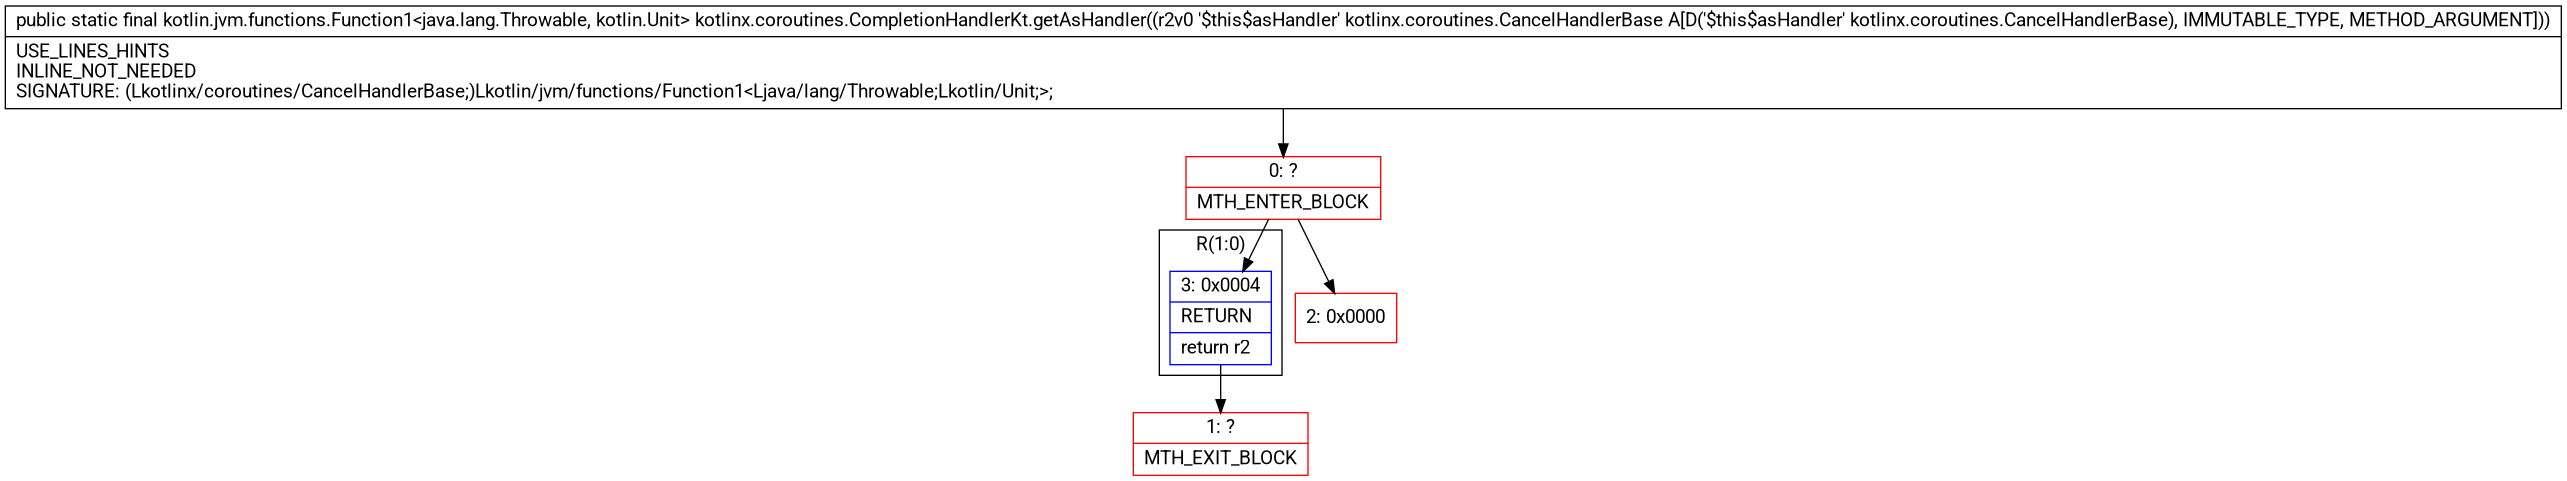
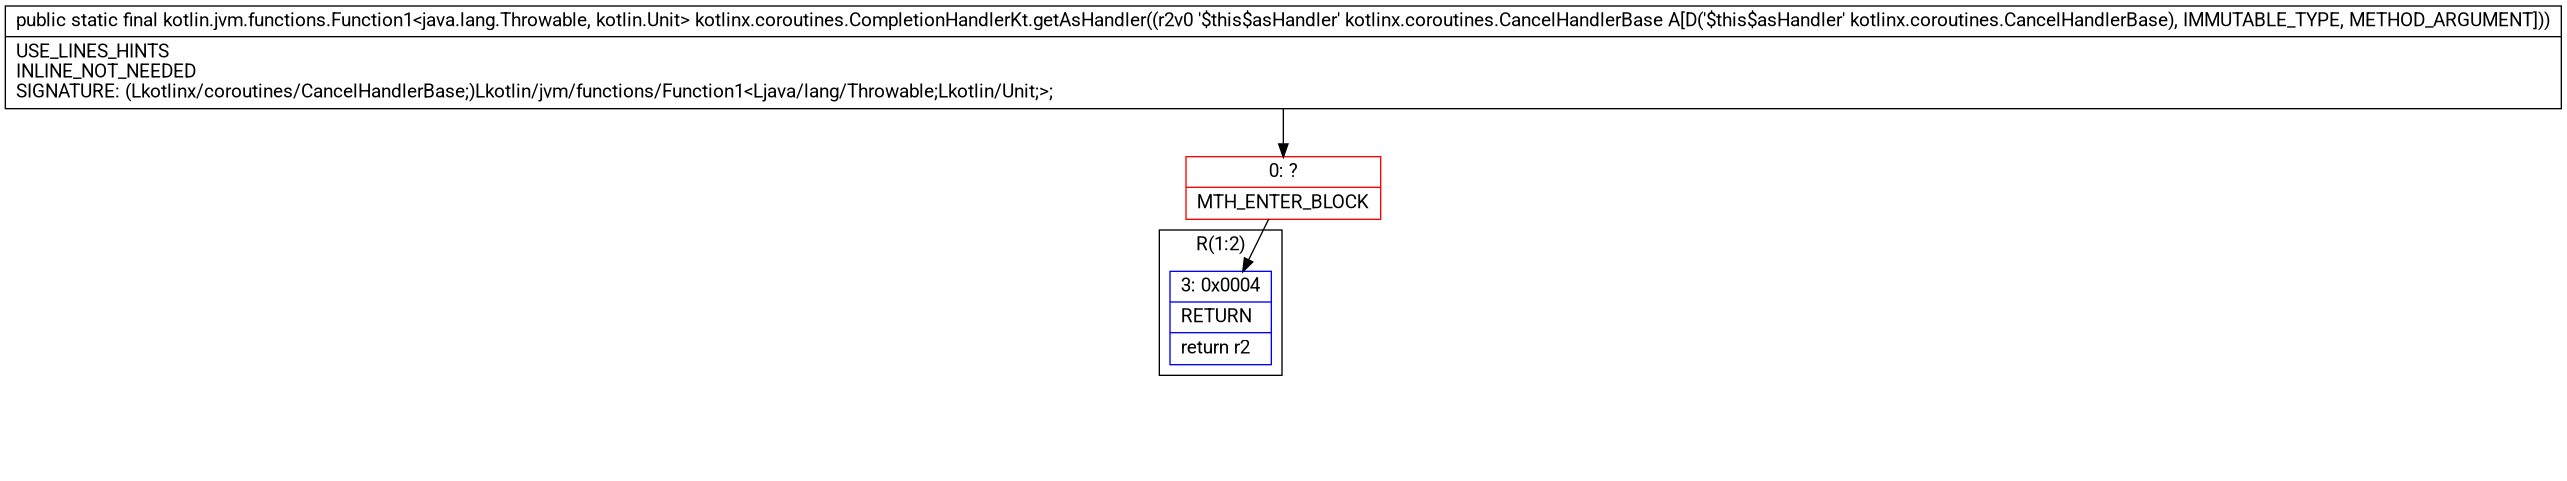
(1221, 245) -> (1221, 245)
(1346, 318) -> none
(1221, 444) -> none
